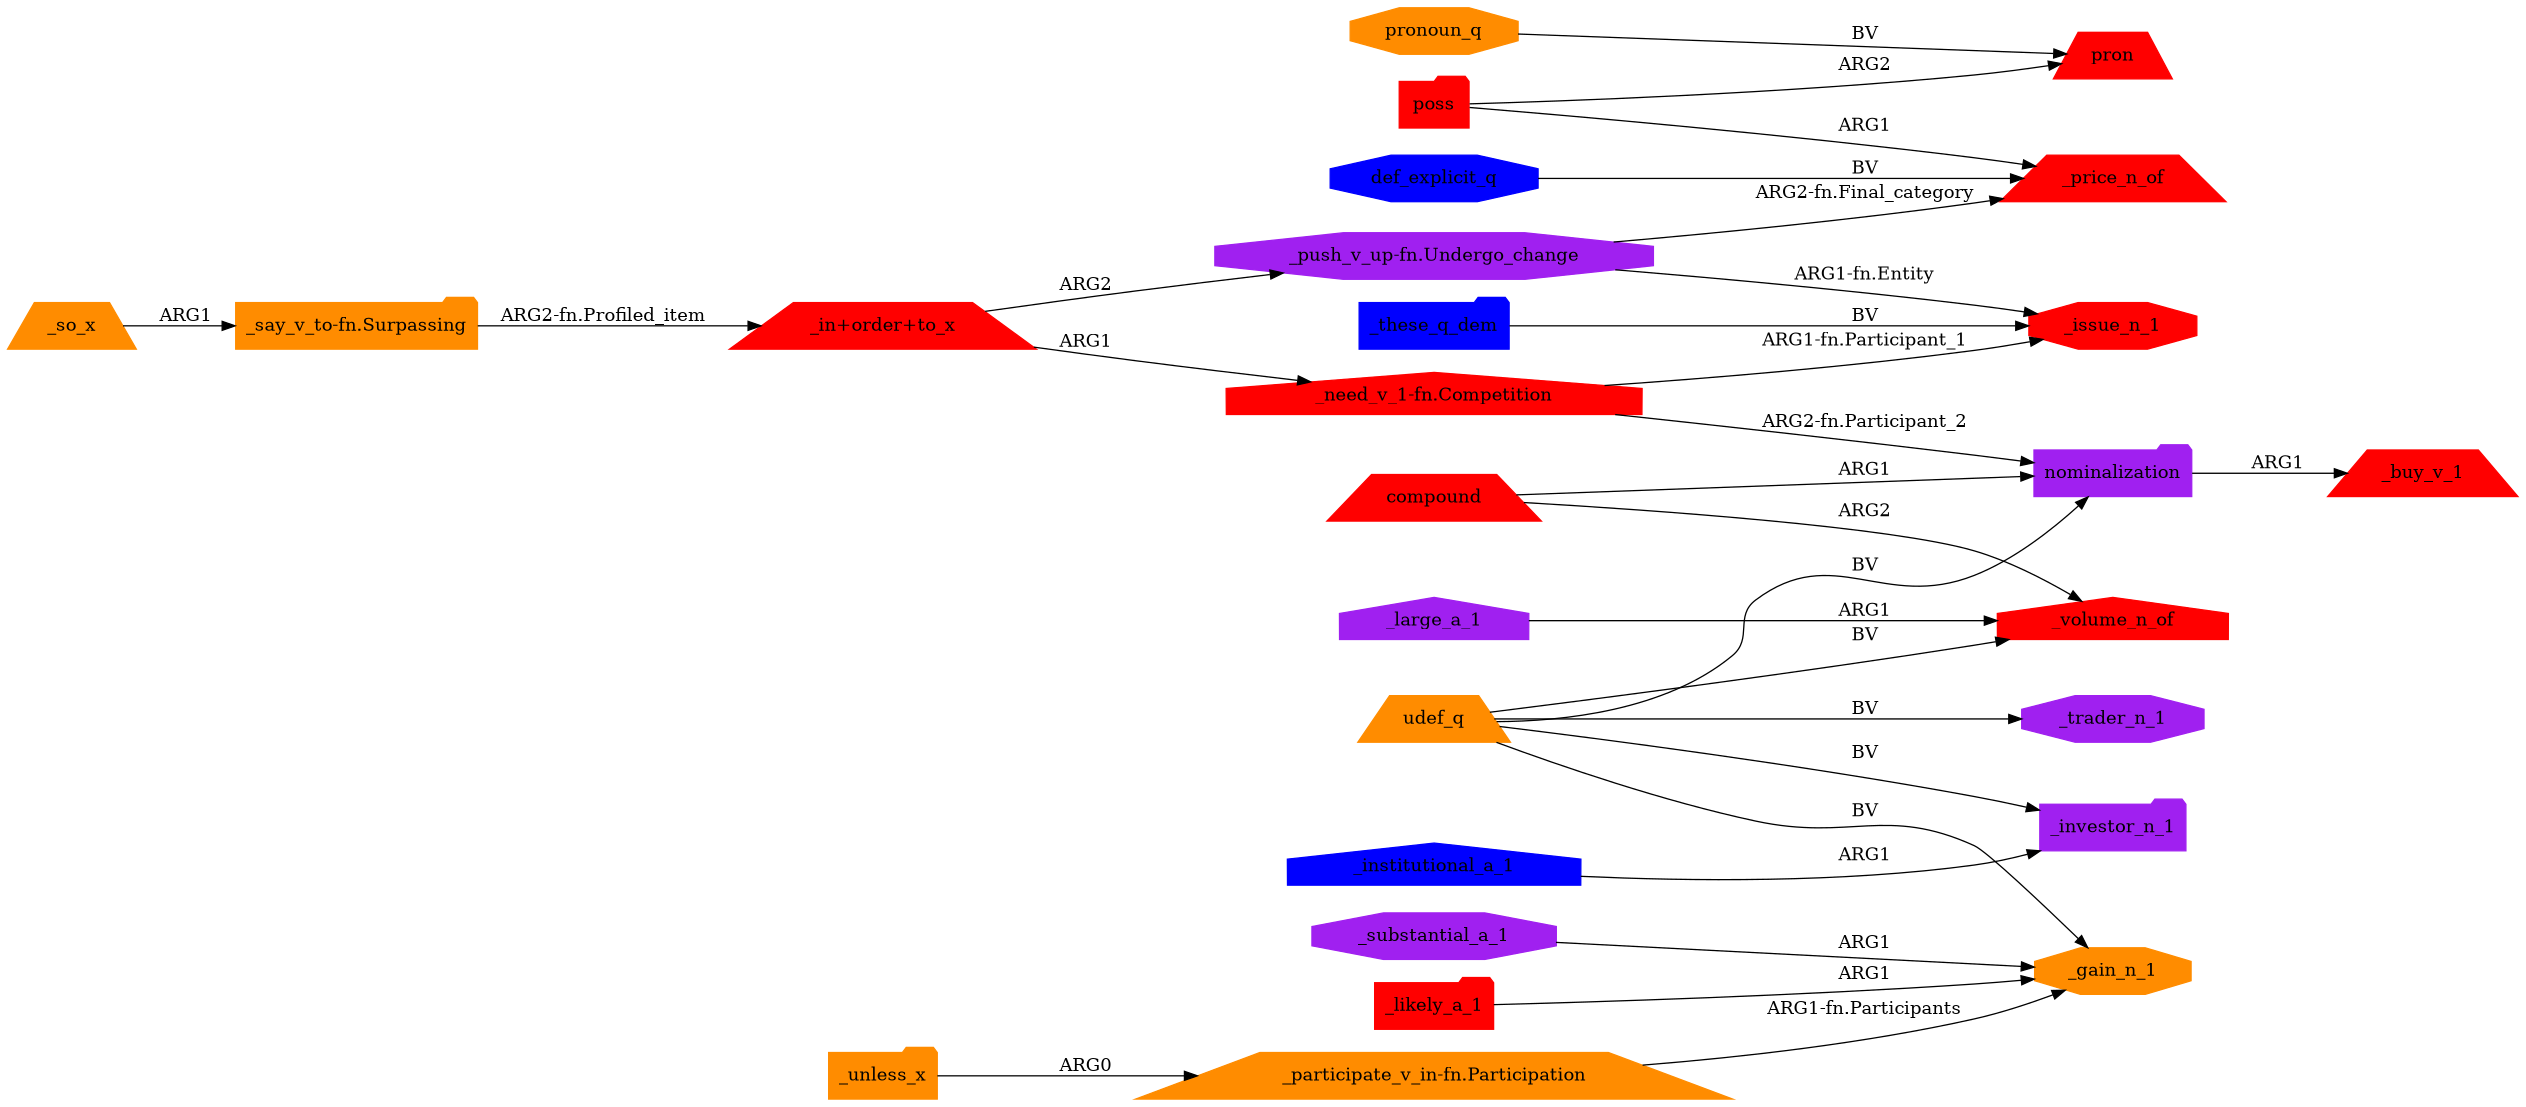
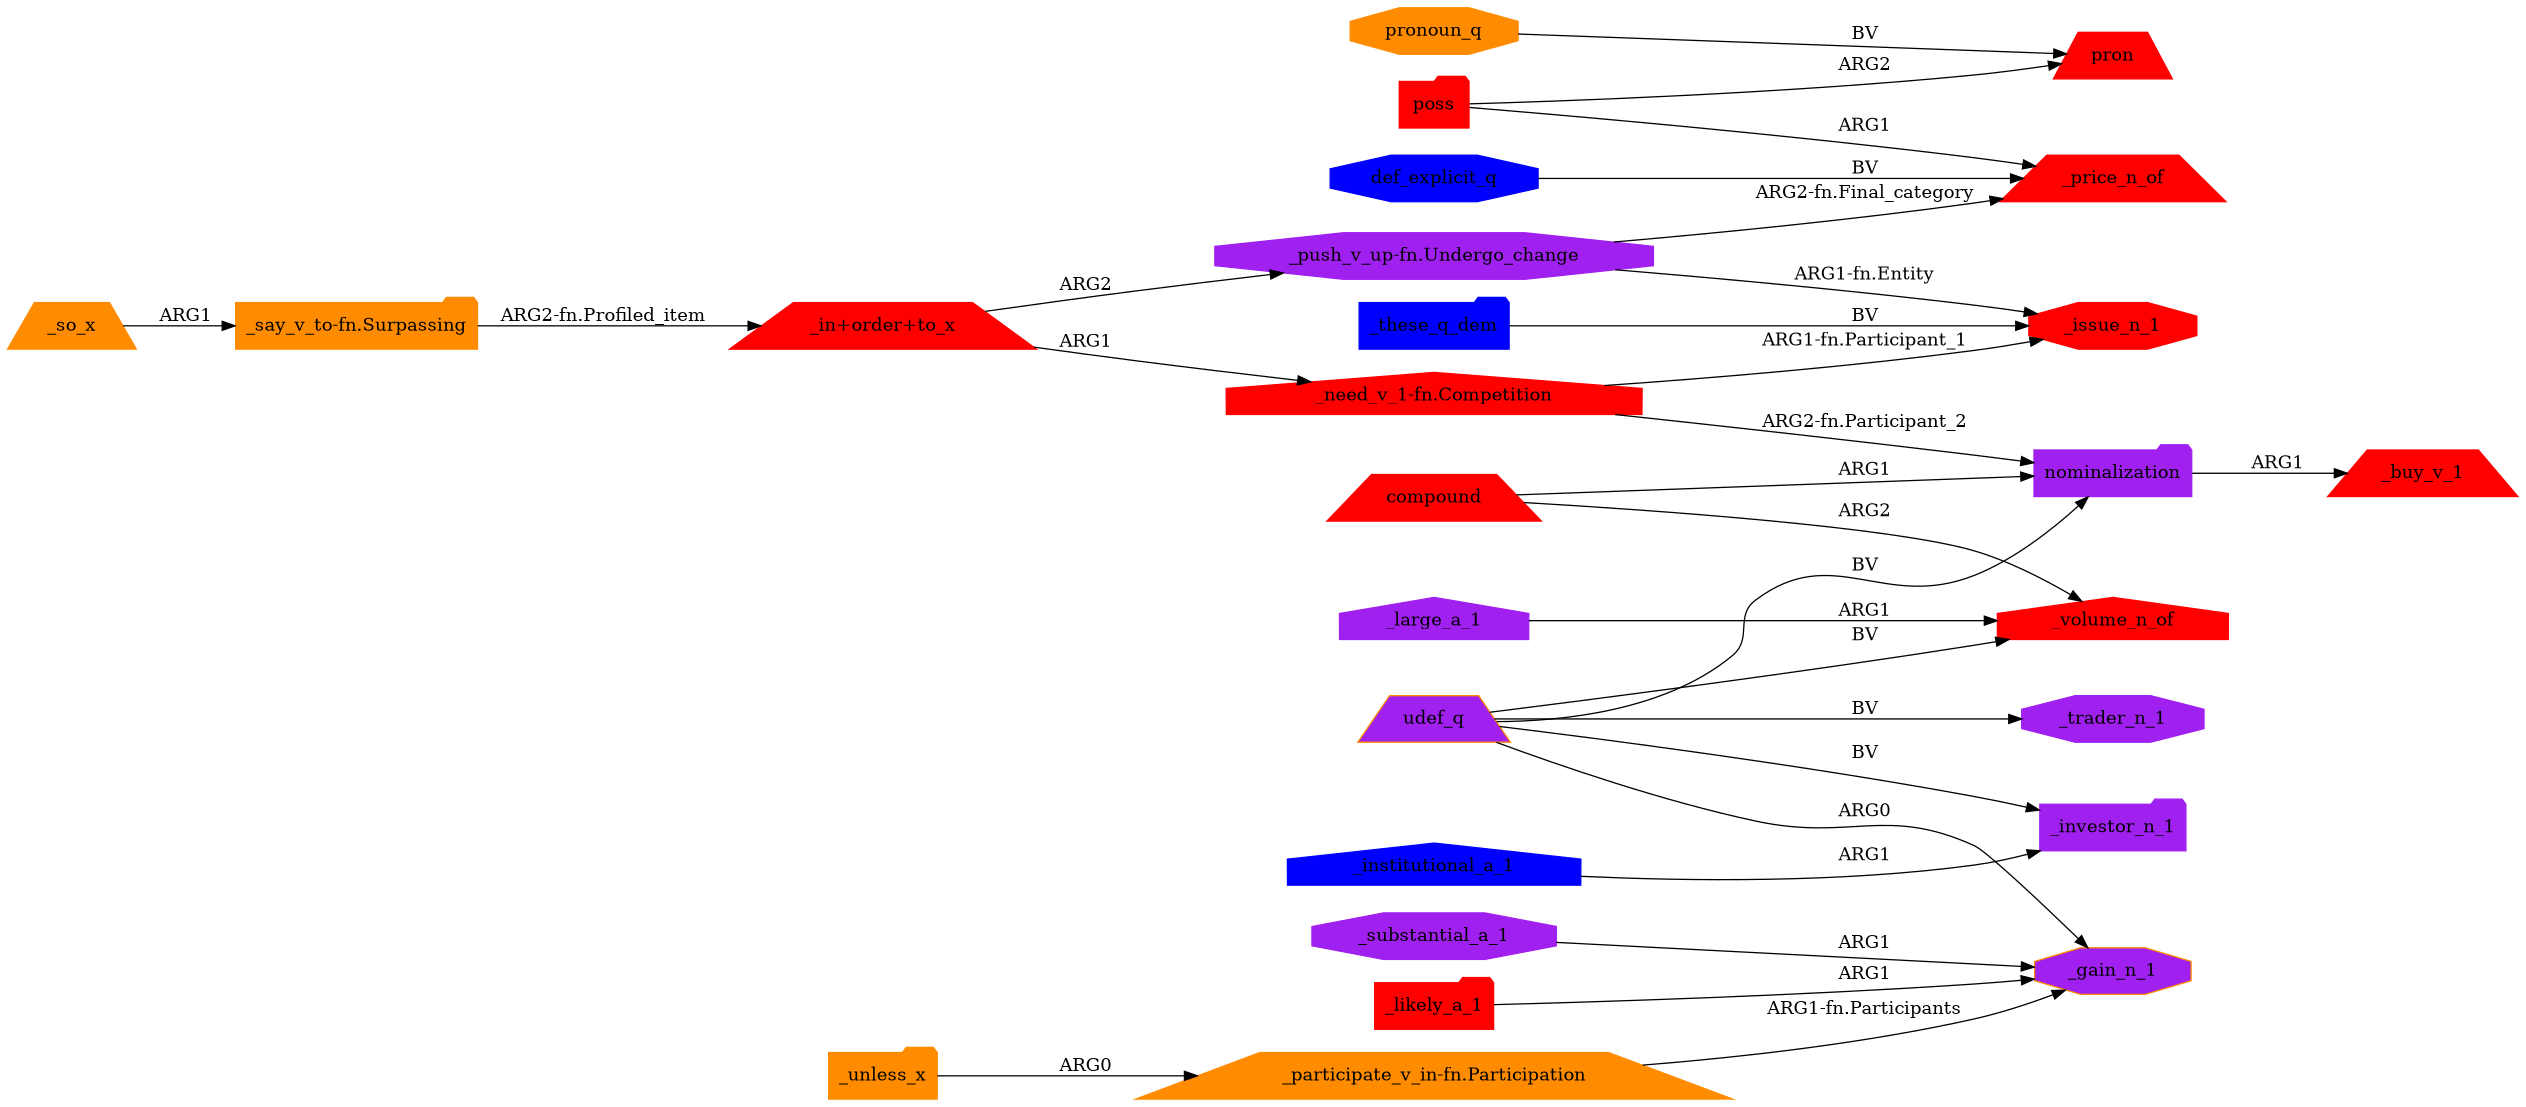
(1434, 719) -> (1434, 719)
(1865, 811) -> (1865, 811)
(2113, 971) -> (2113, 971)
